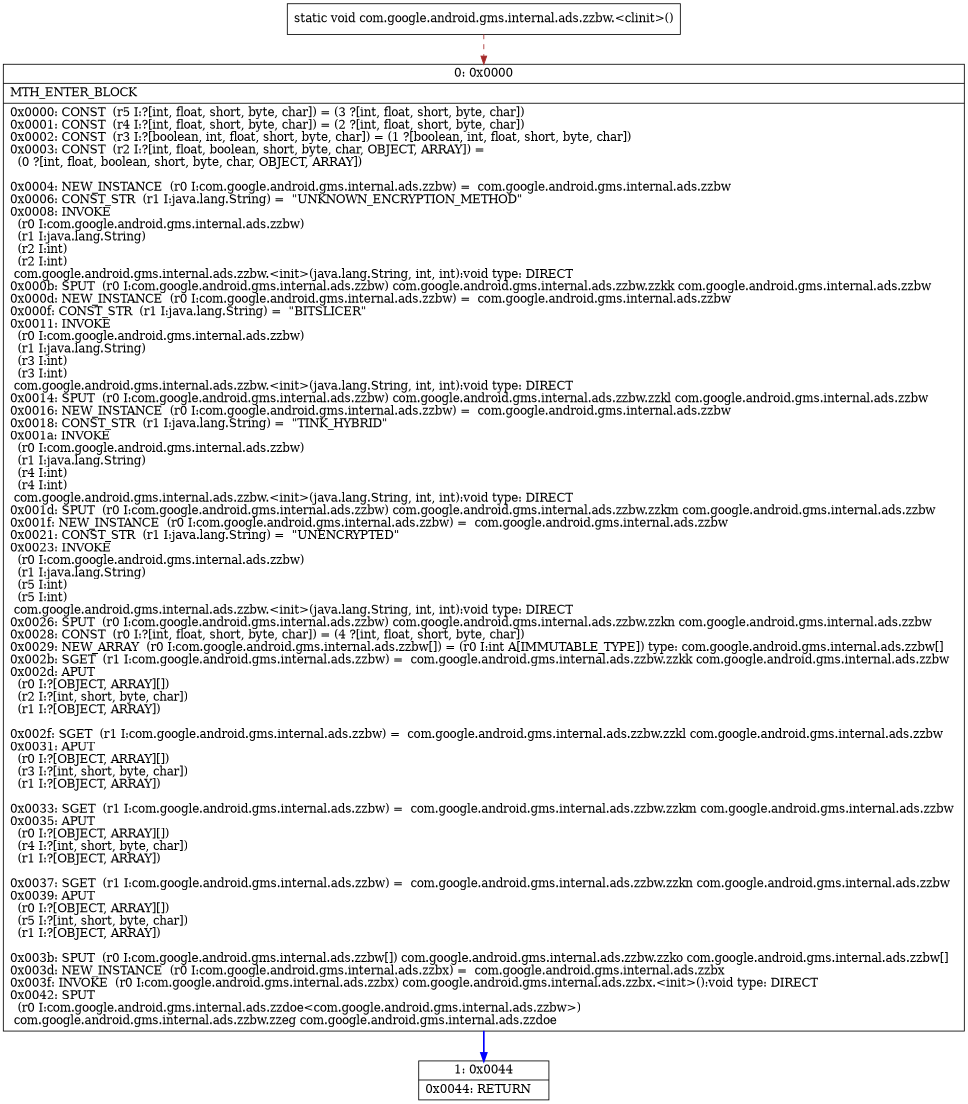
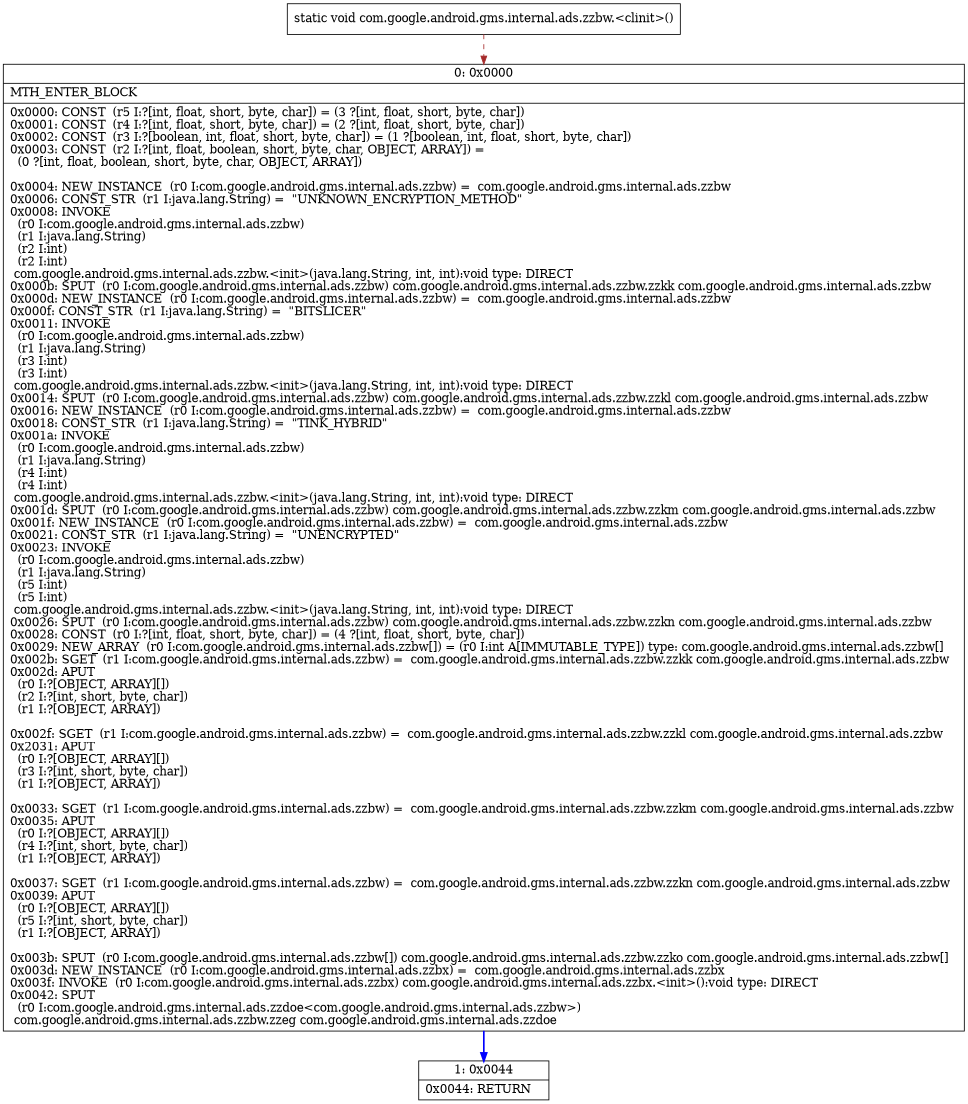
(56, 747) -> (56, 747)
